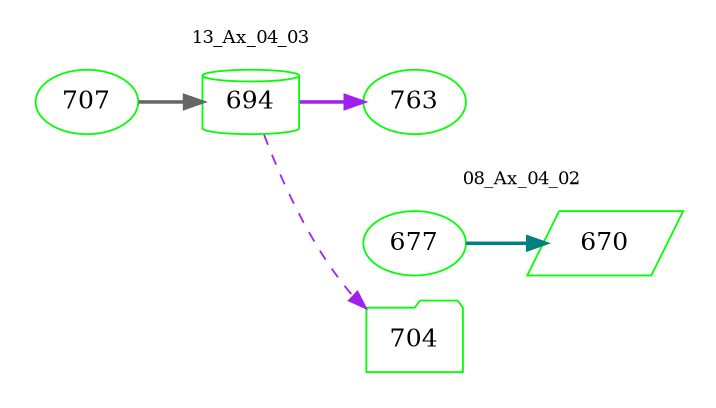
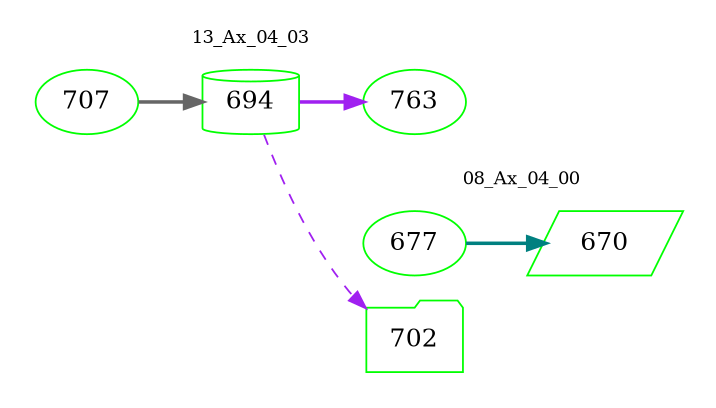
(522, 180) -> (522, 180)
(415, 340) -> (415, 340)
